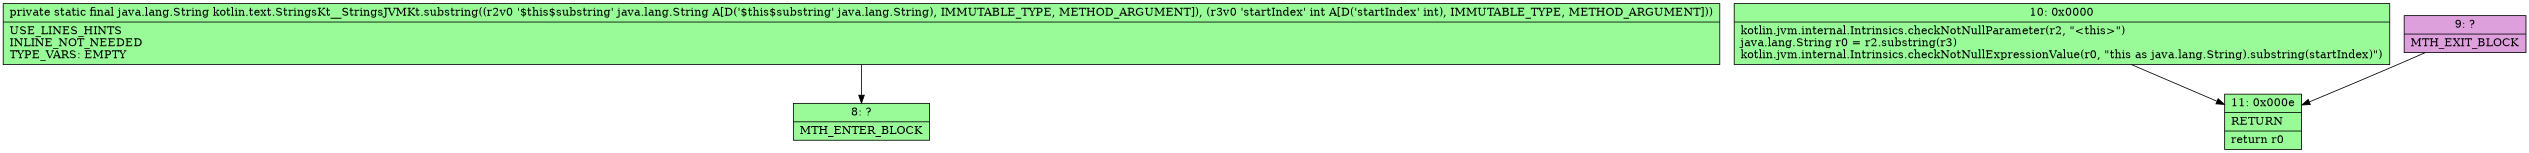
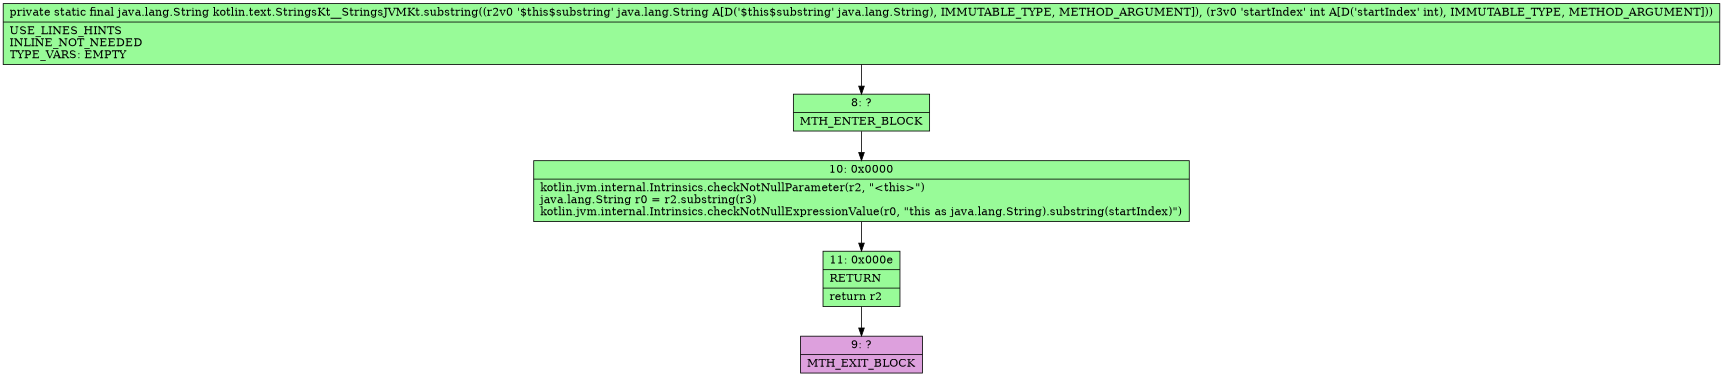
(2367, 78) -> (861, 317)
(2258, 140) -> (856, 297)
none -> (861, 142)
